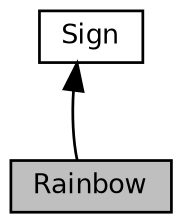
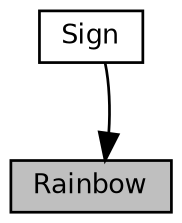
(73, 126) -> (109, 98)
